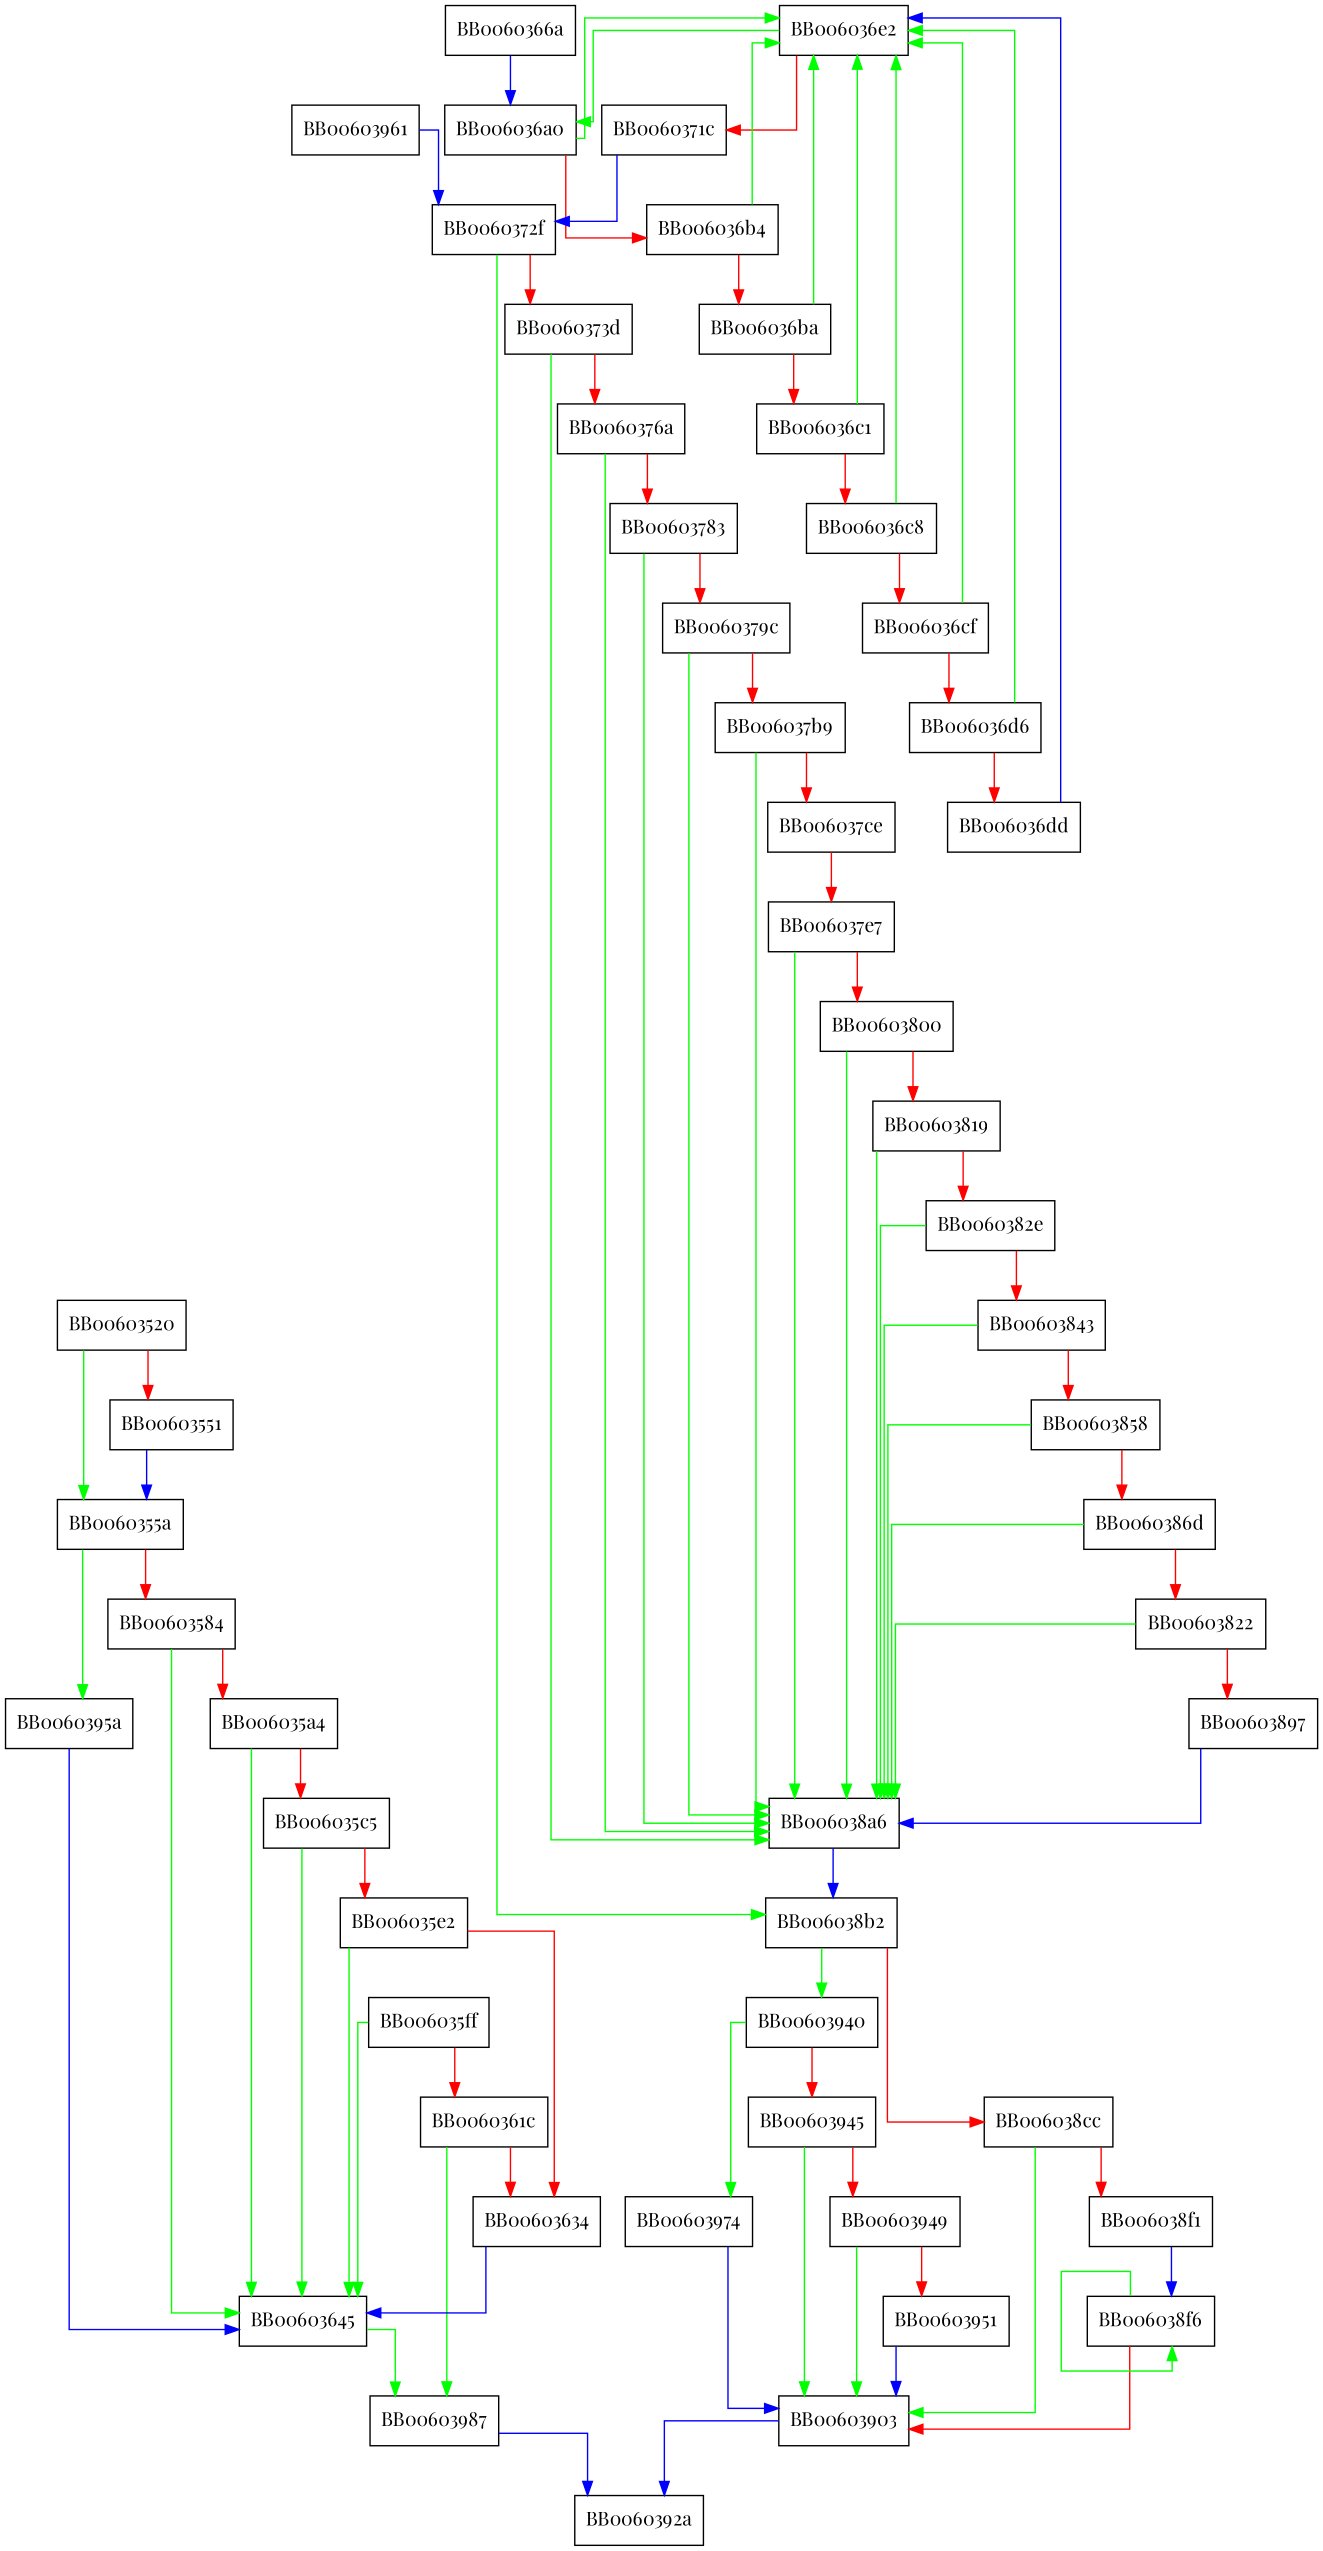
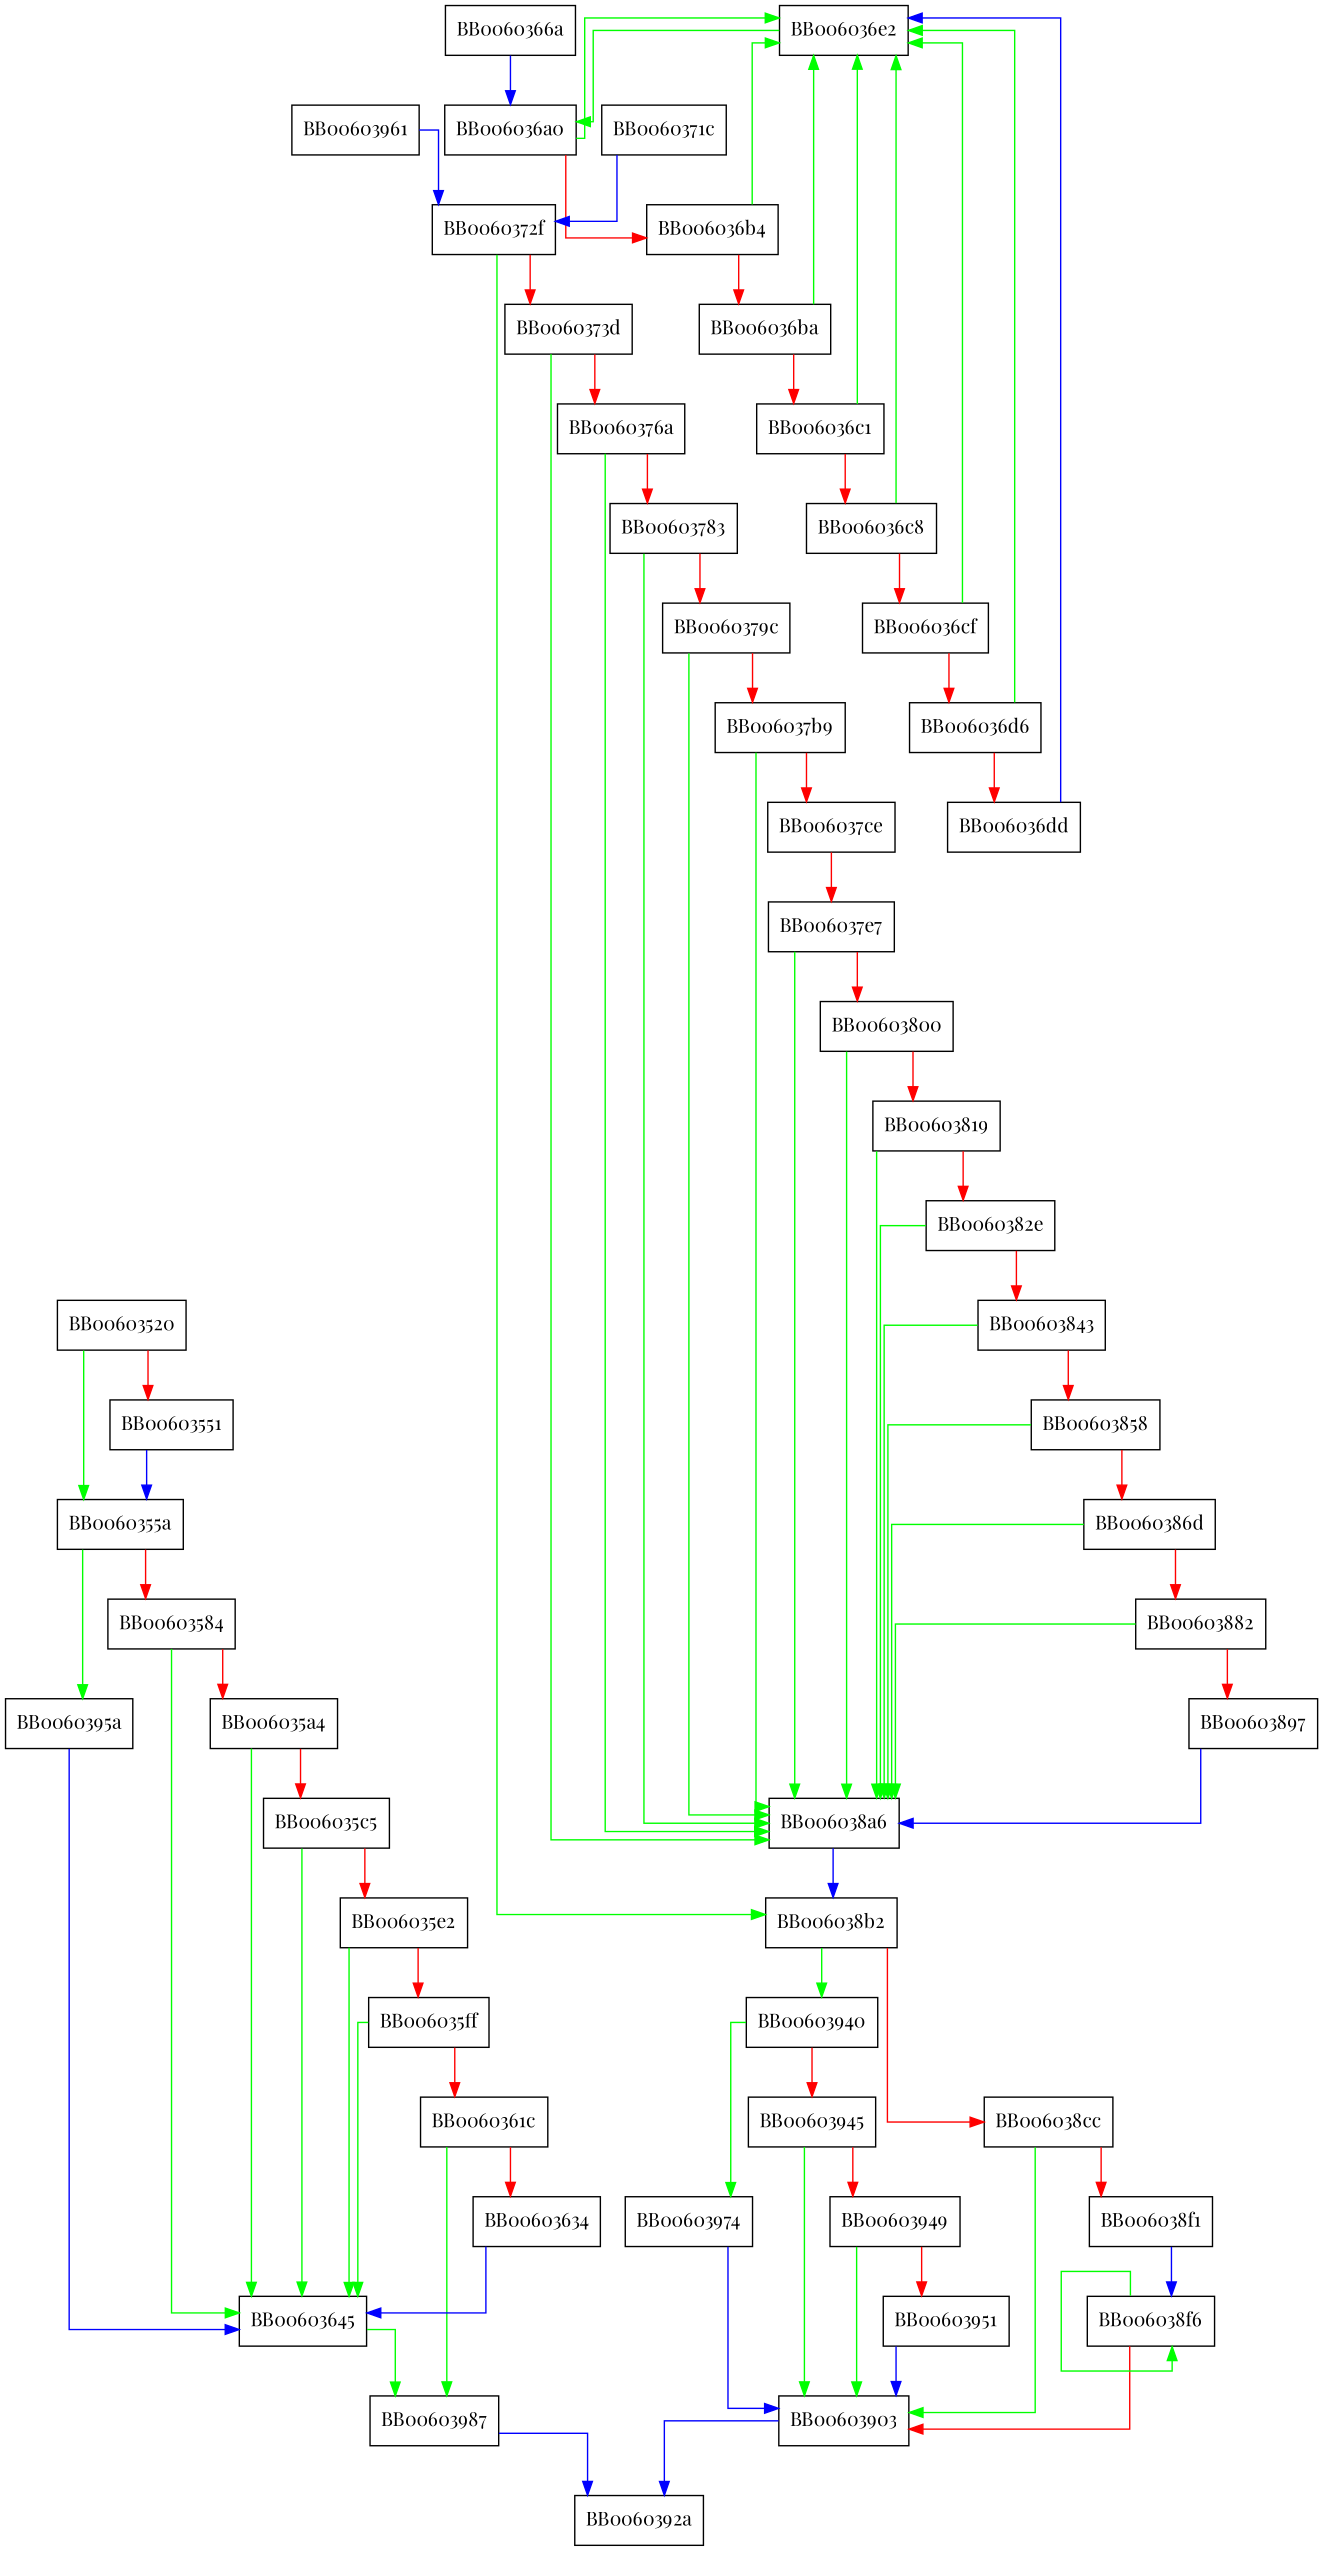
(797, 121) -> none
(1201, 1624) -> (1201, 1624)
(554, 2014) -> (418, 1966)
